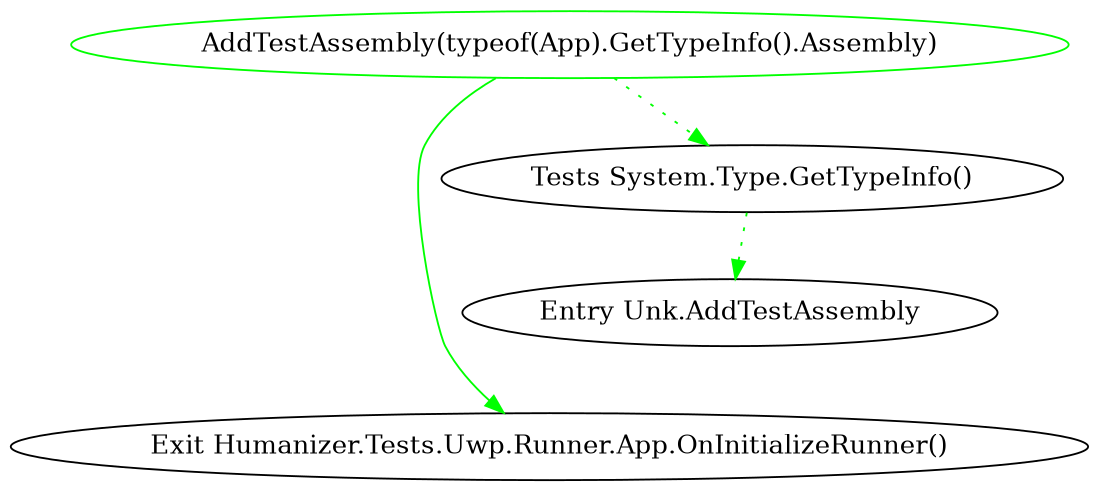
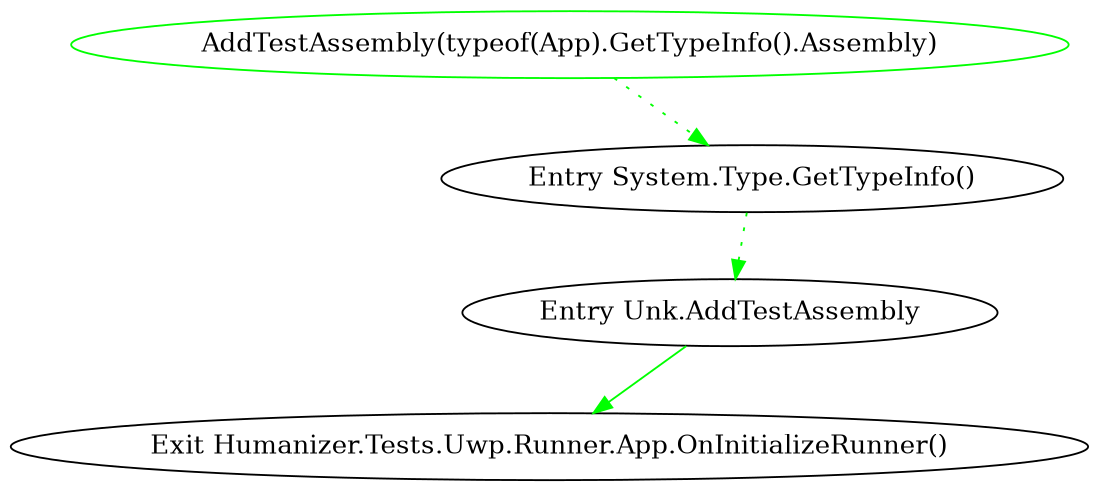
(752, 179) -> (752, 179)
(421, 232) -> (647, 374)
